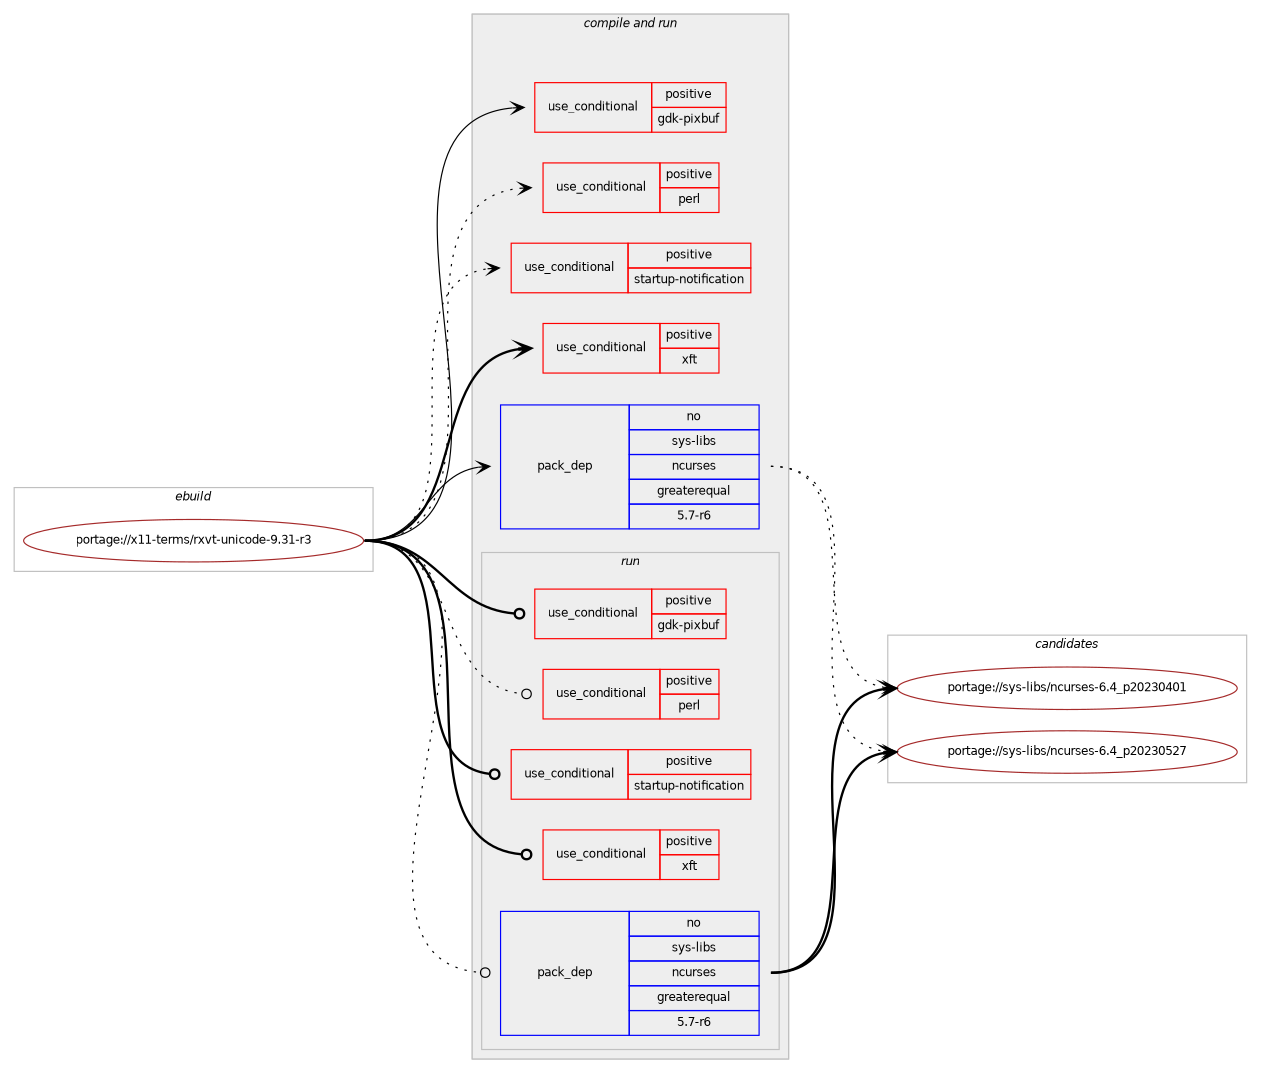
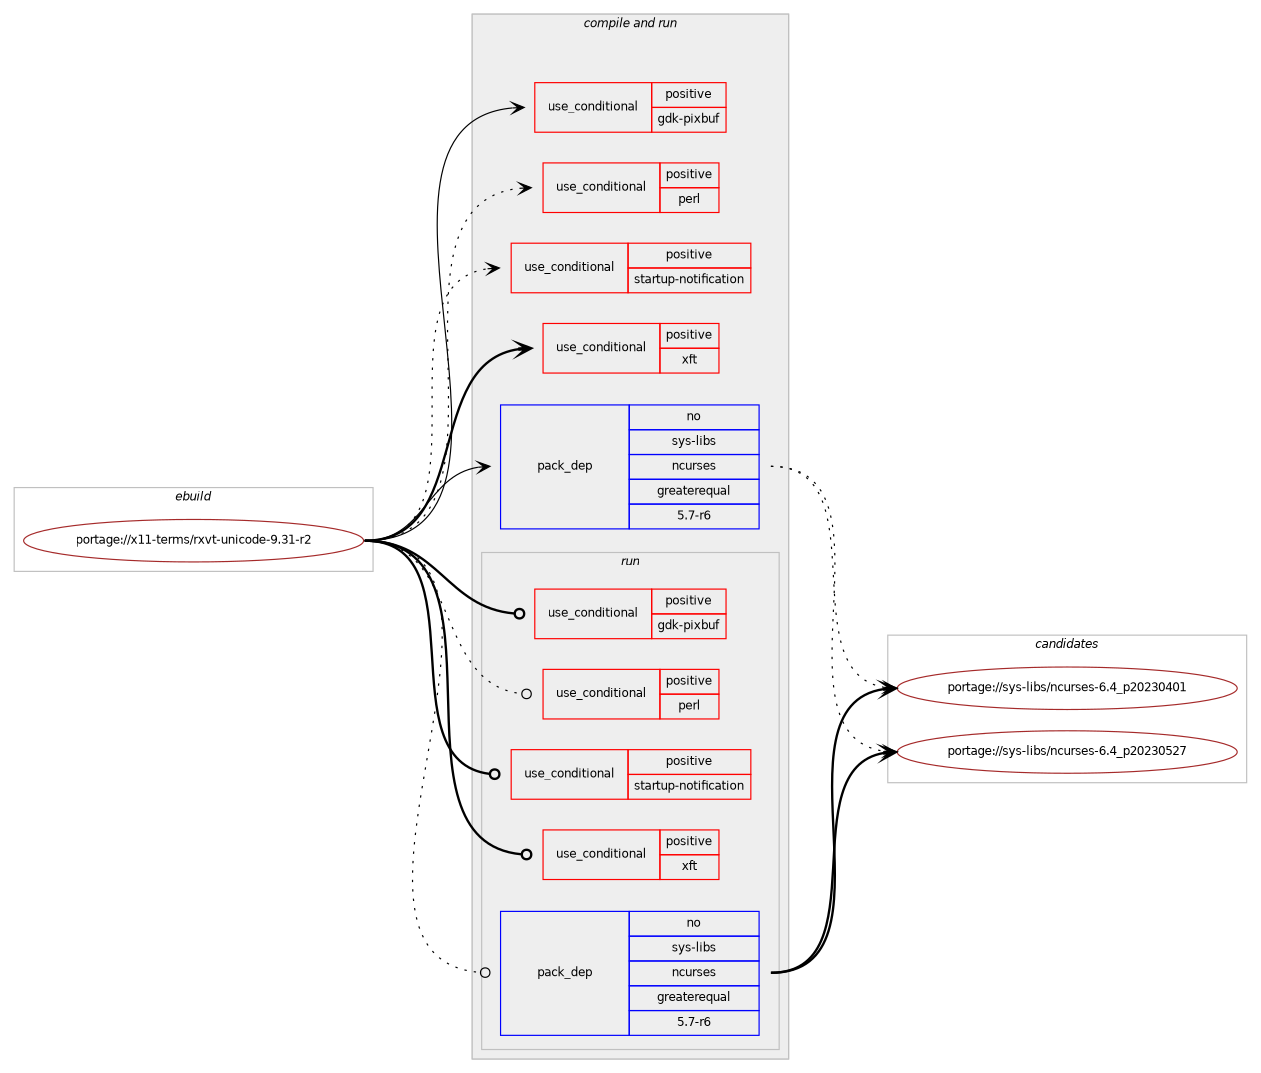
(194, 541) -> (194, 541)
